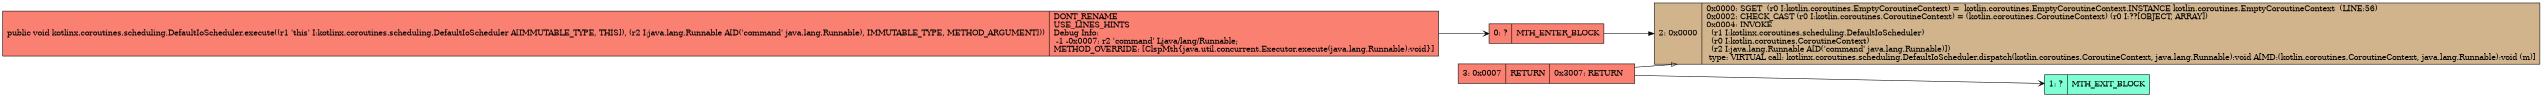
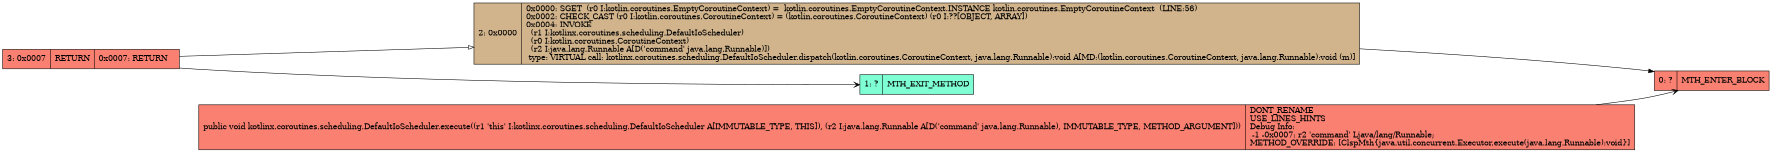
(1626, 34) -> (1504, 58)
(1592, 73) -> (137, 59)
(2108, 84) -> (928, 84)
